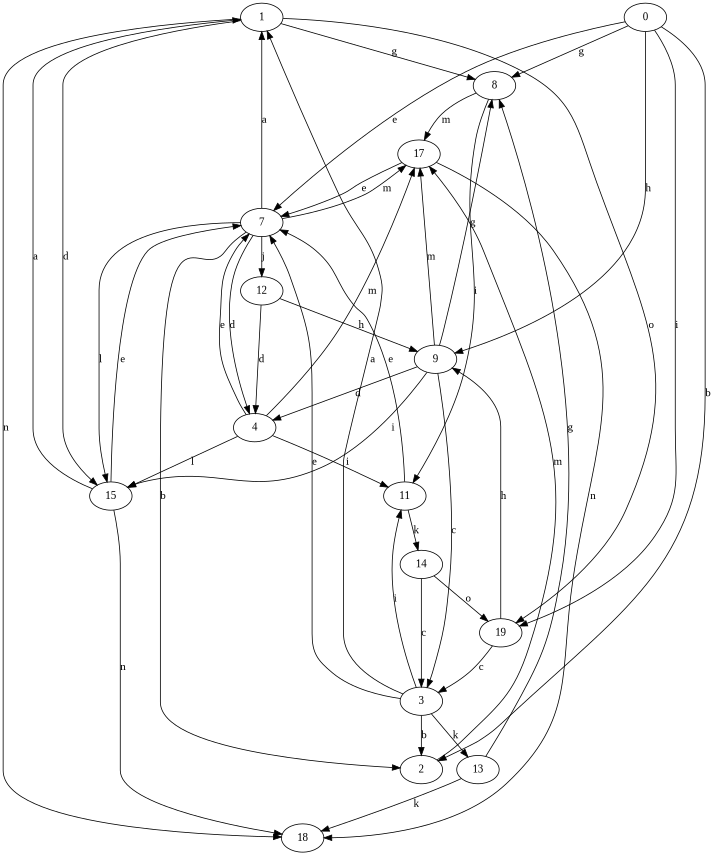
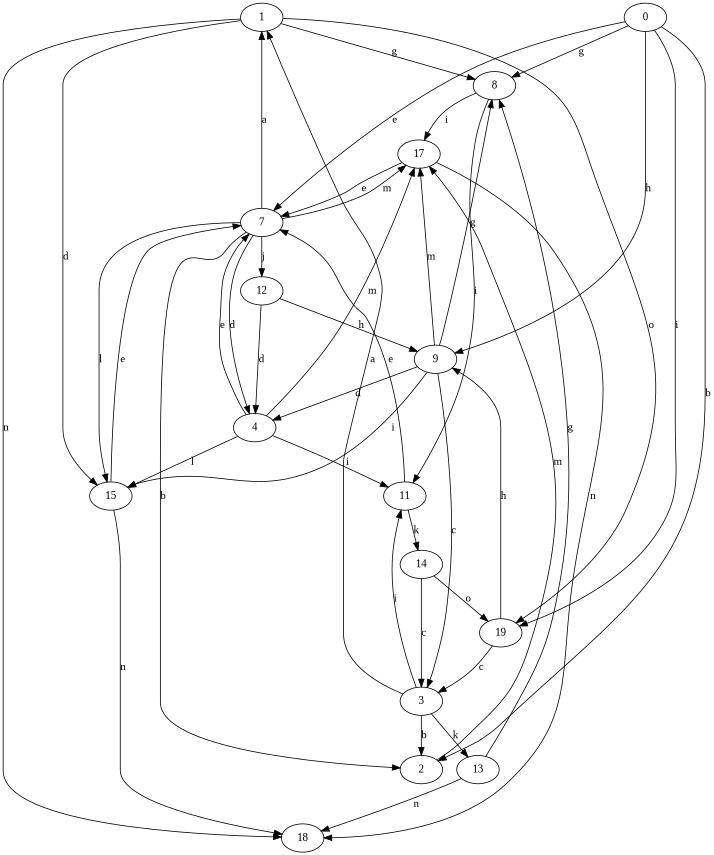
(447, 120) -> (447, 120)
(33, 192) -> none
(312, 495) -> none
(416, 804) -> (416, 804)
